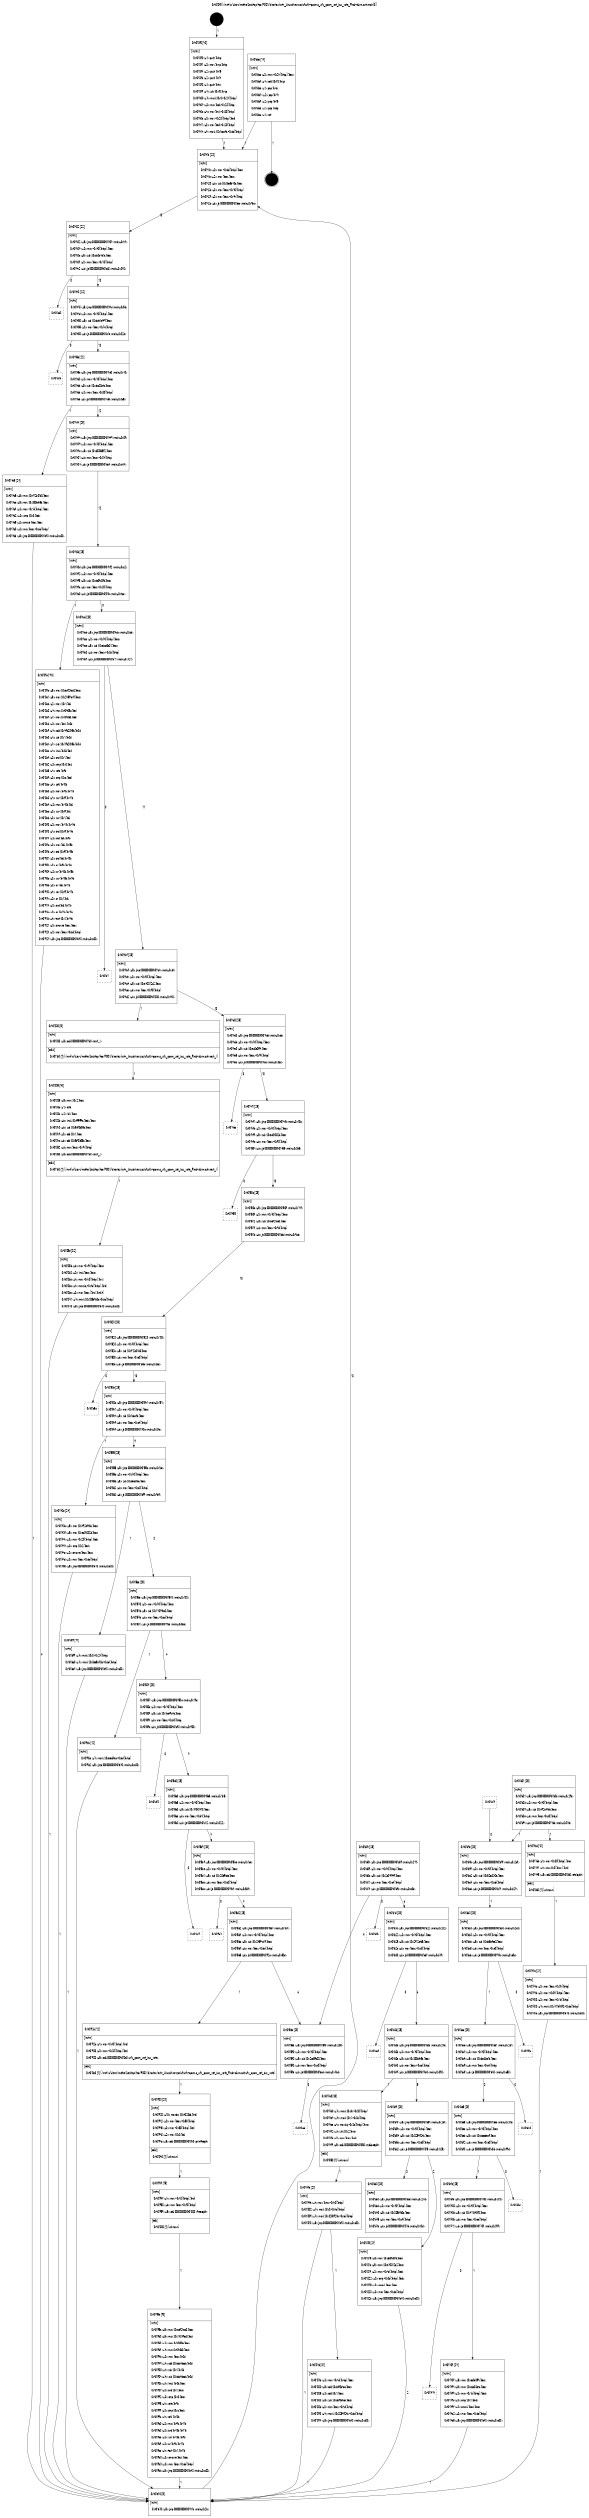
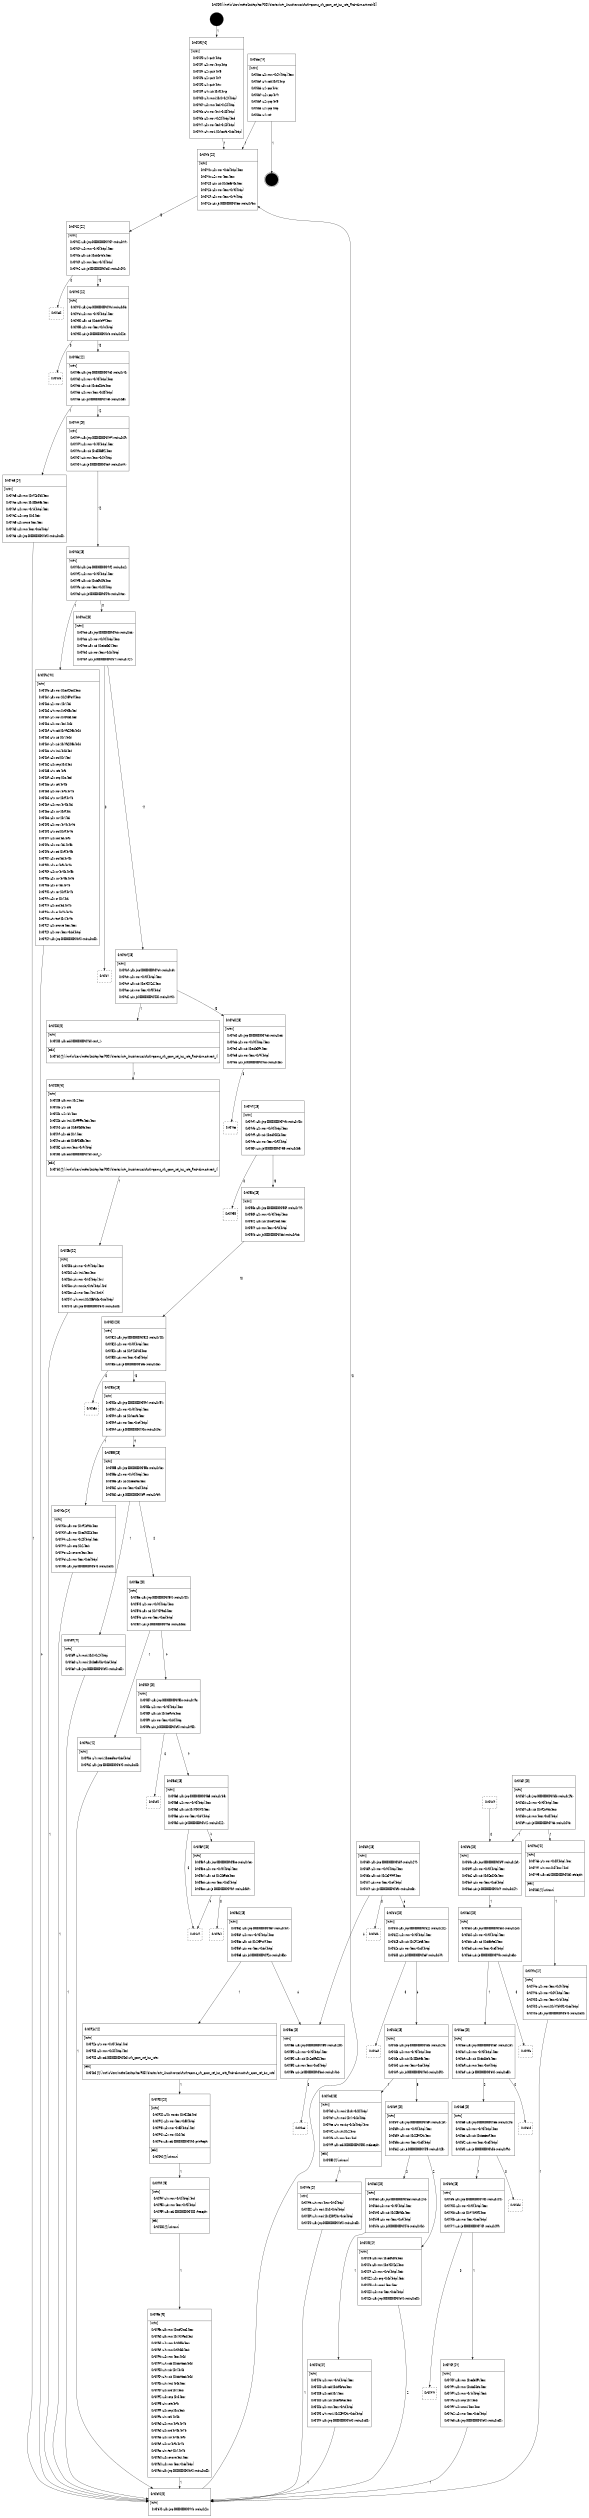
(263, 1084) -> none
(240, 1901) -> (205, 1911)
(334, 2293) -> (341, 2290)
